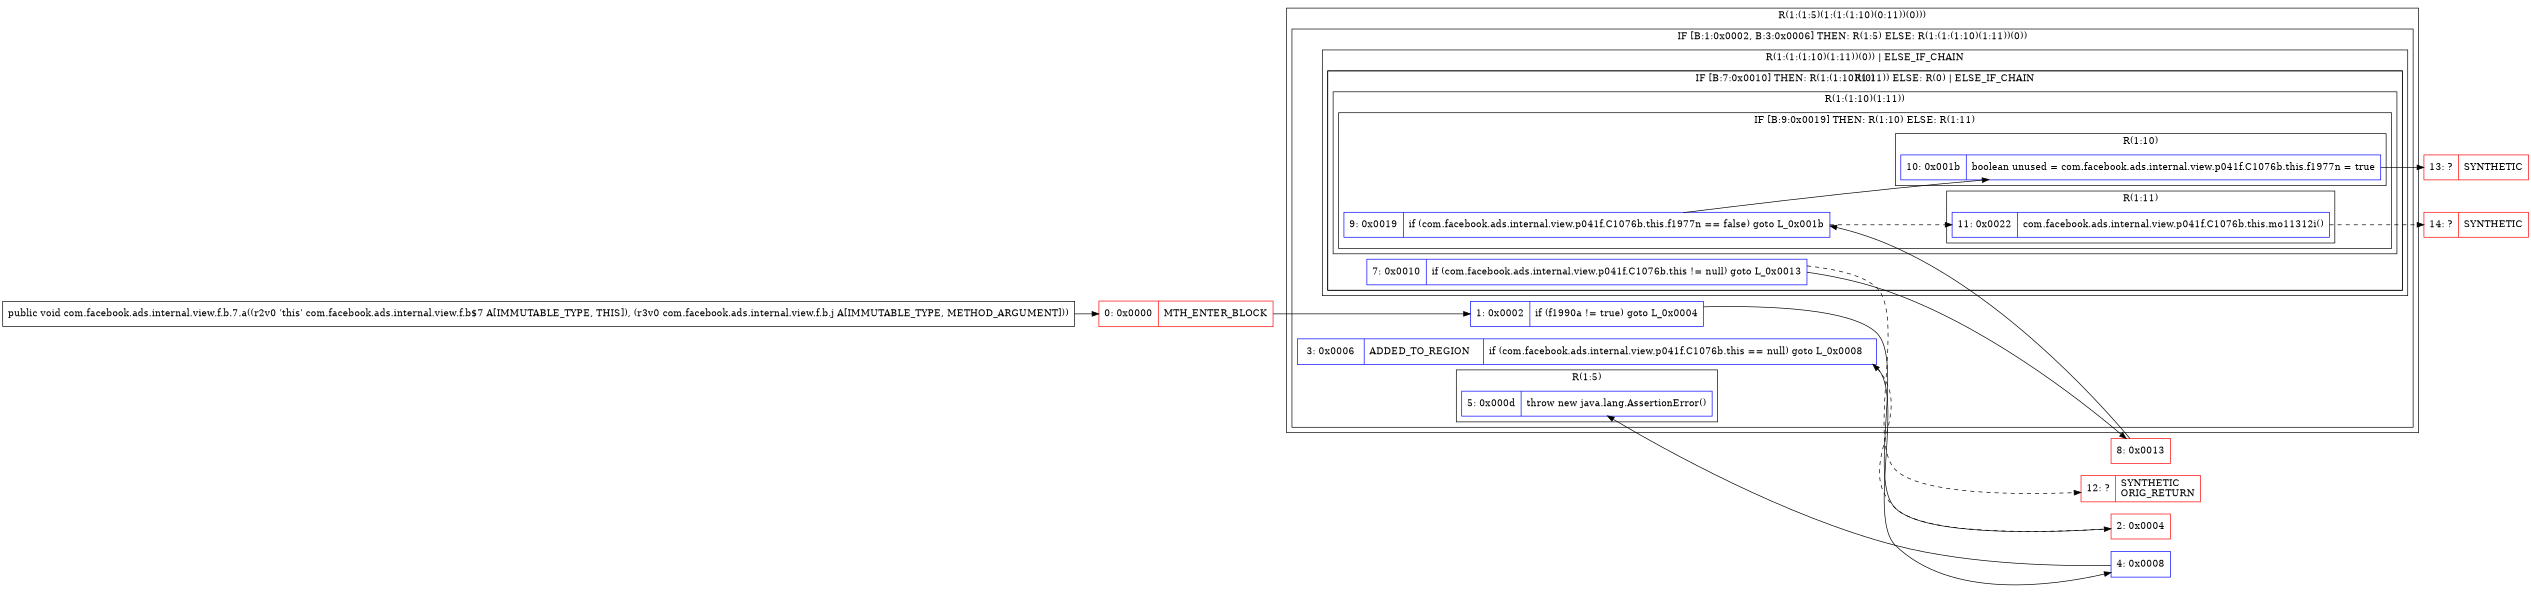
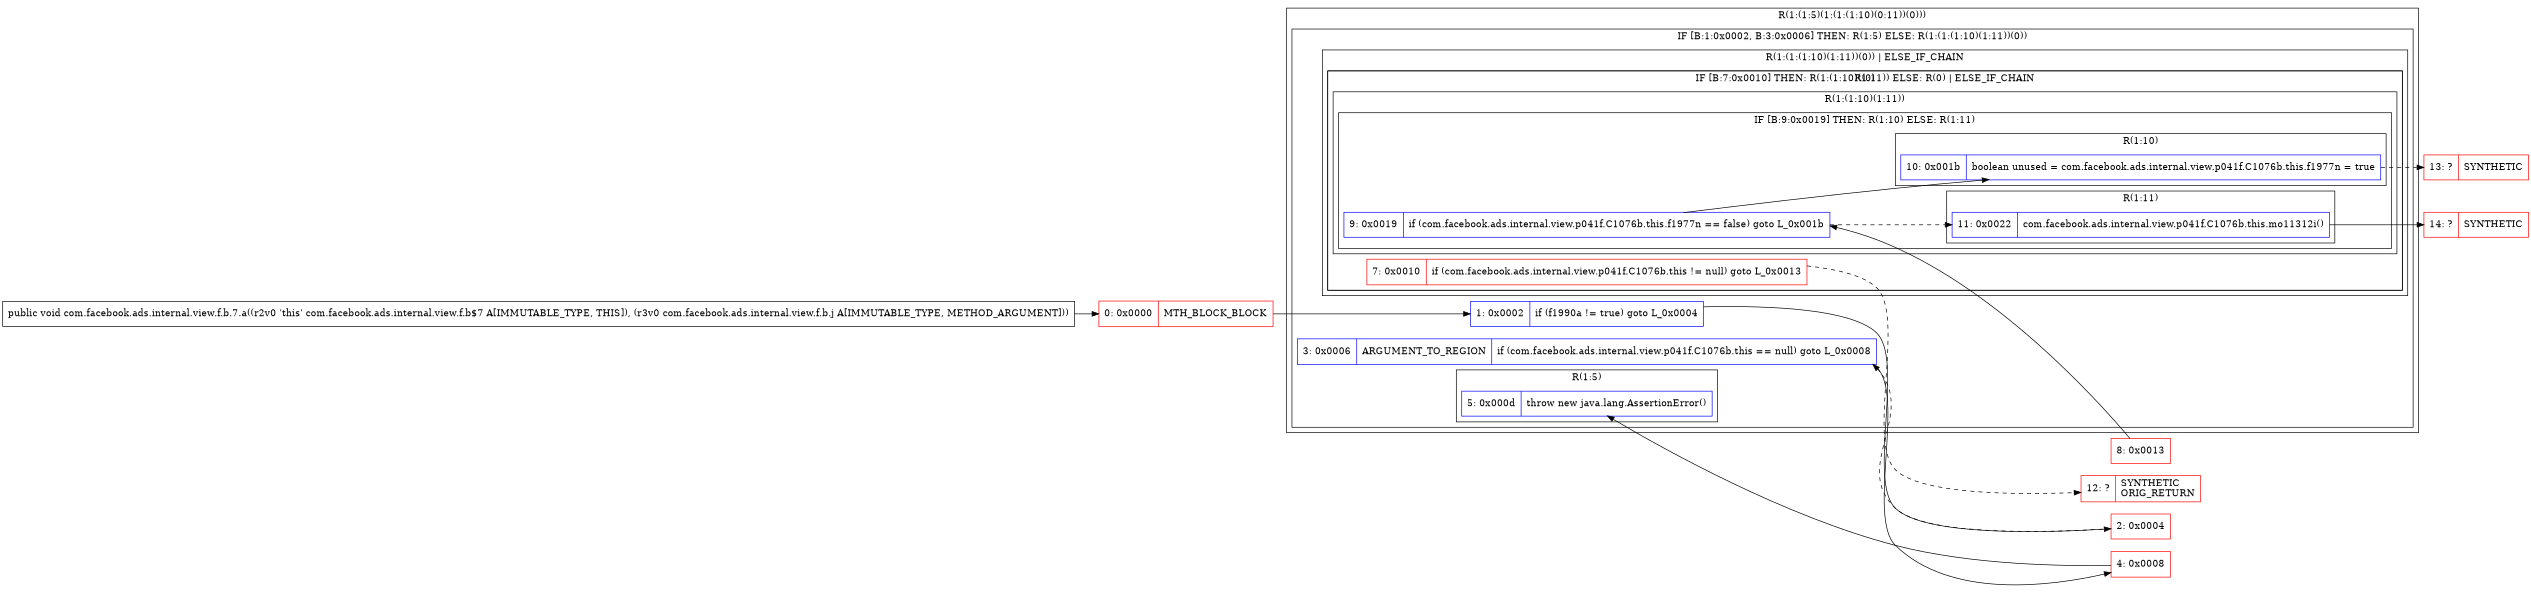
(2399, 167) -> (2399, 167)
(2373, 225) -> (2373, 225)
(1587, 272) -> (1587, 272)
(1216, 314) -> (1215, 314)
(1975, 332) -> none
(1420, 351) -> (1424, 351)
(2141, 564) -> (2141, 564)
